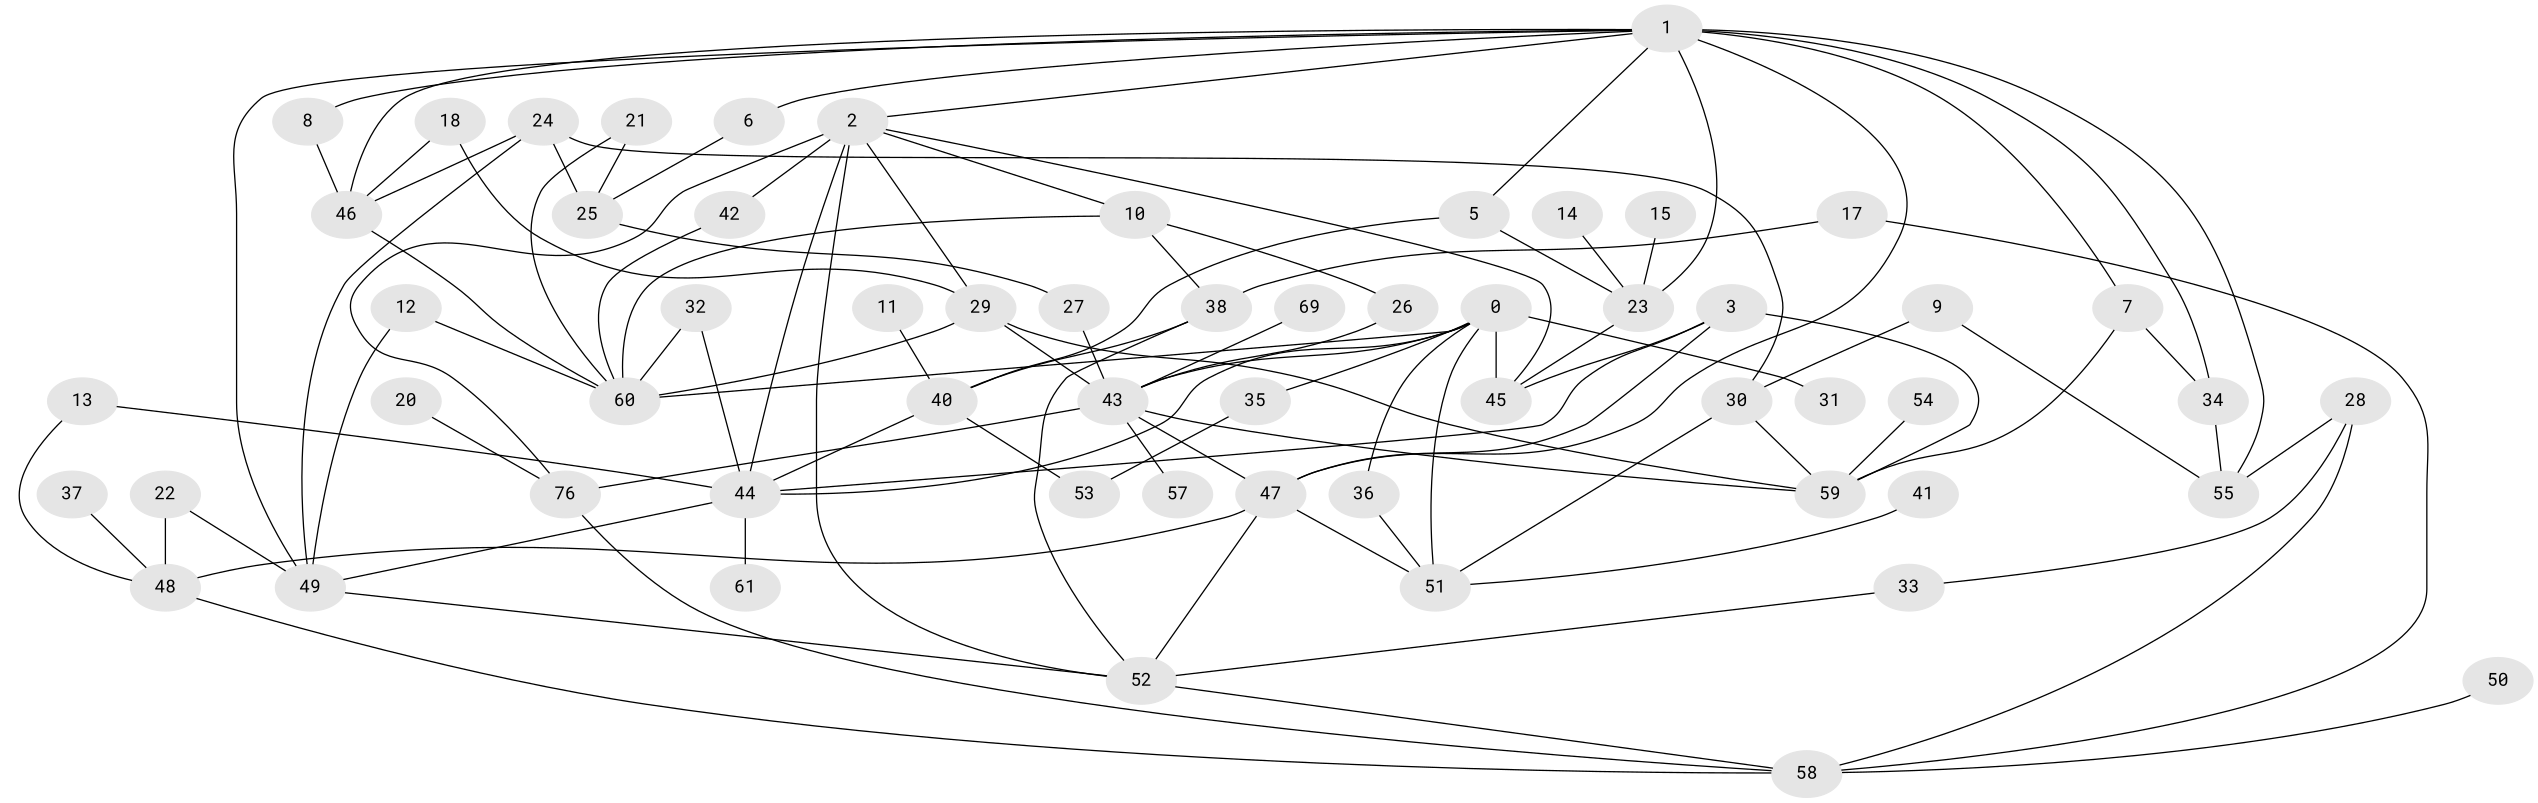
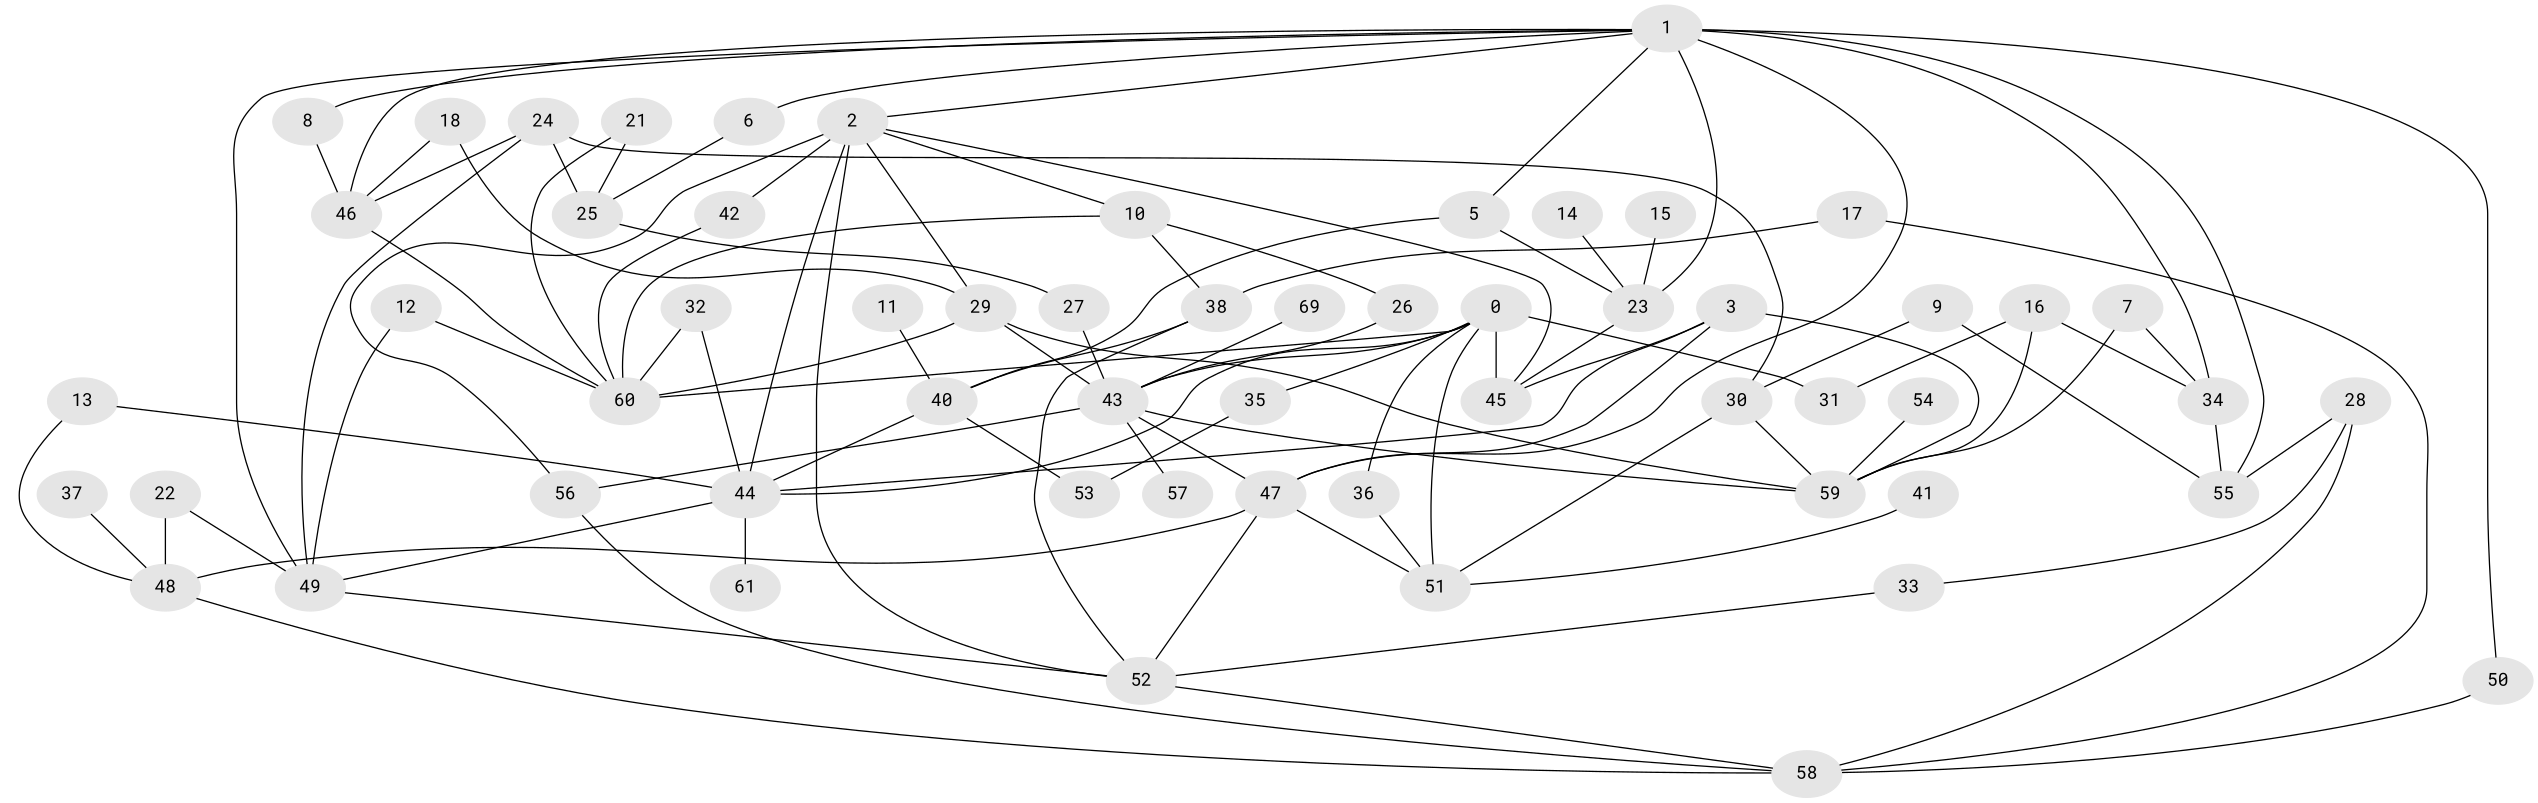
(1944, 100) -> (2338, 101)
none -> (2035, 308)
(406, 401) -> none
(565, 494) -> (565, 494)
